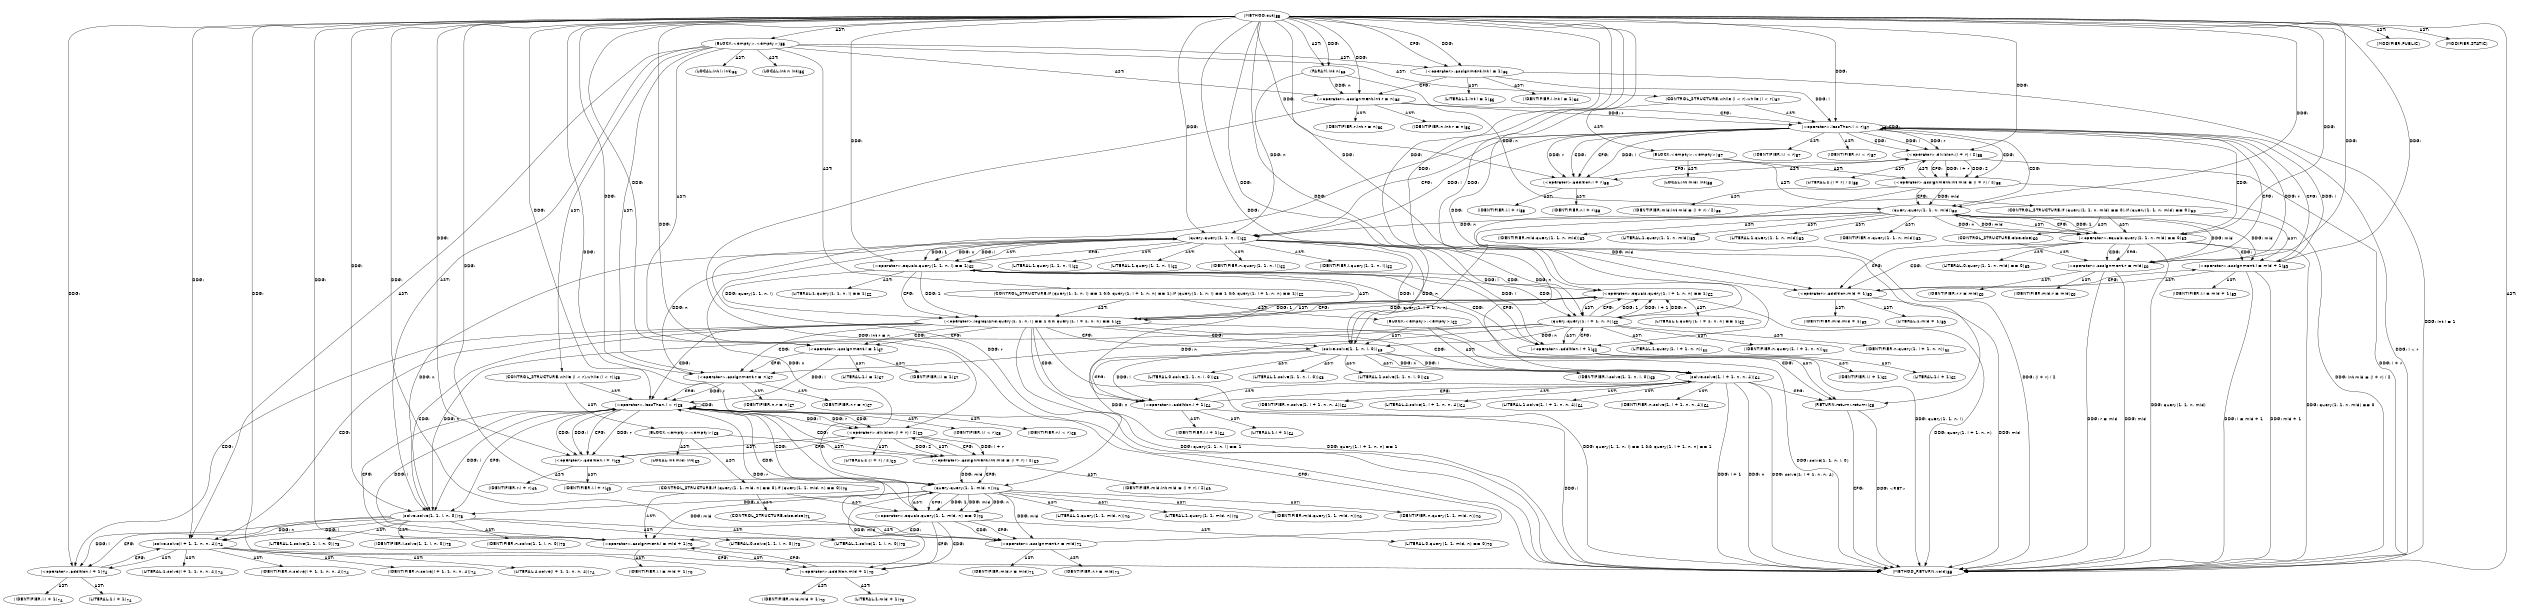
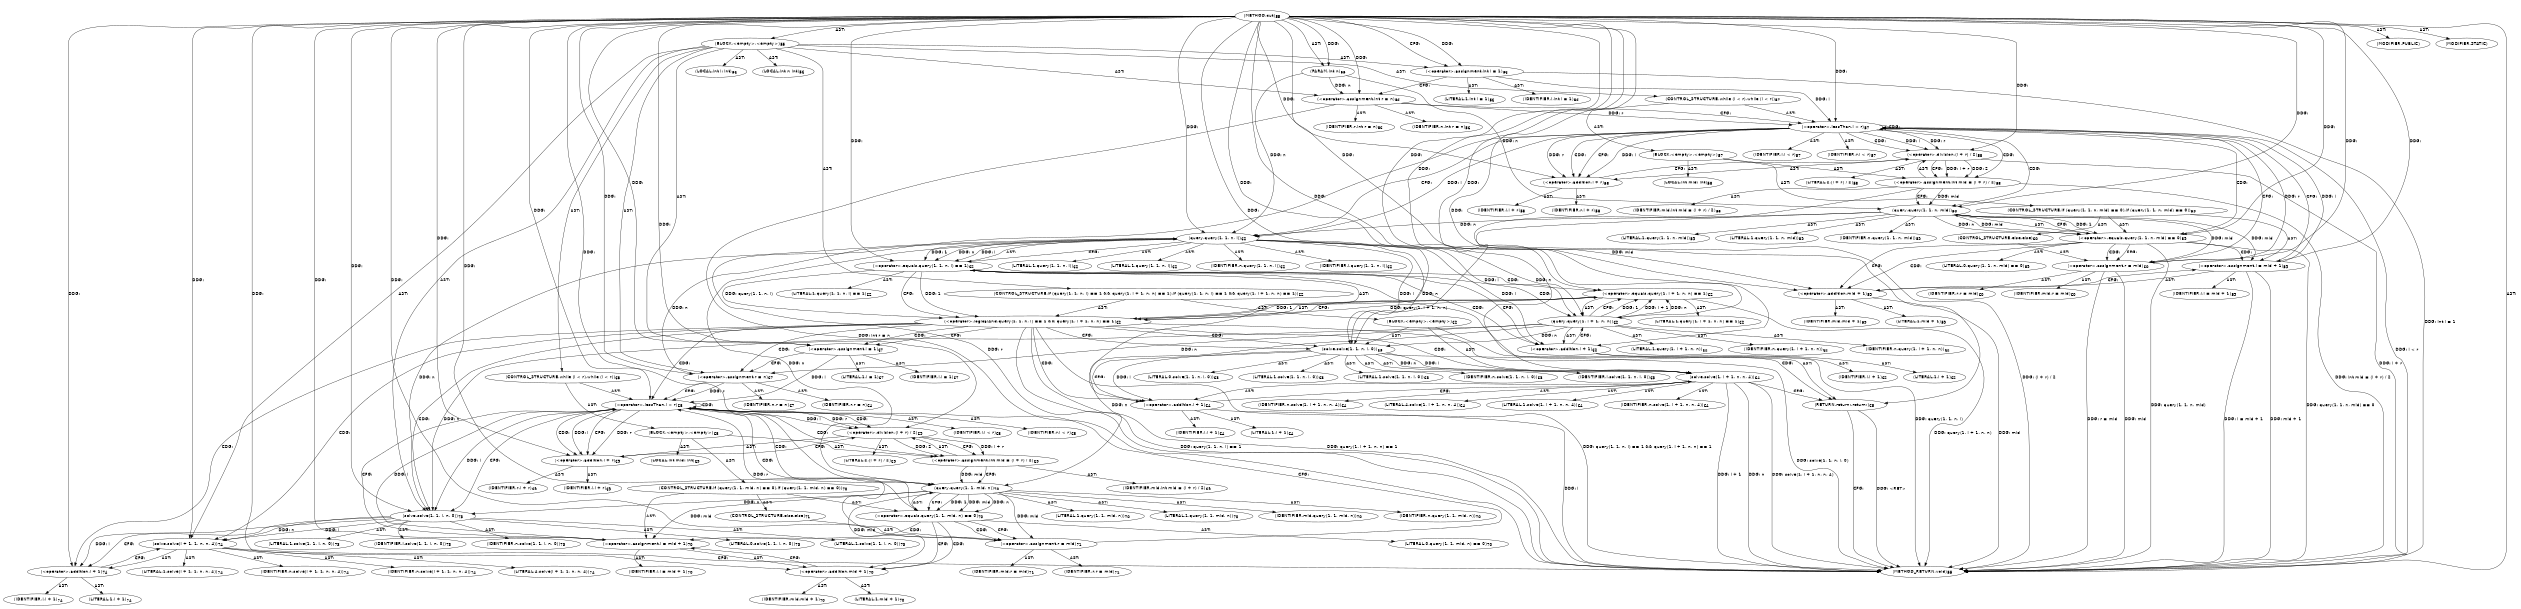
(1541, 238) -> none
none -> (1503, 377)
(870, 405) -> (870, 405)
